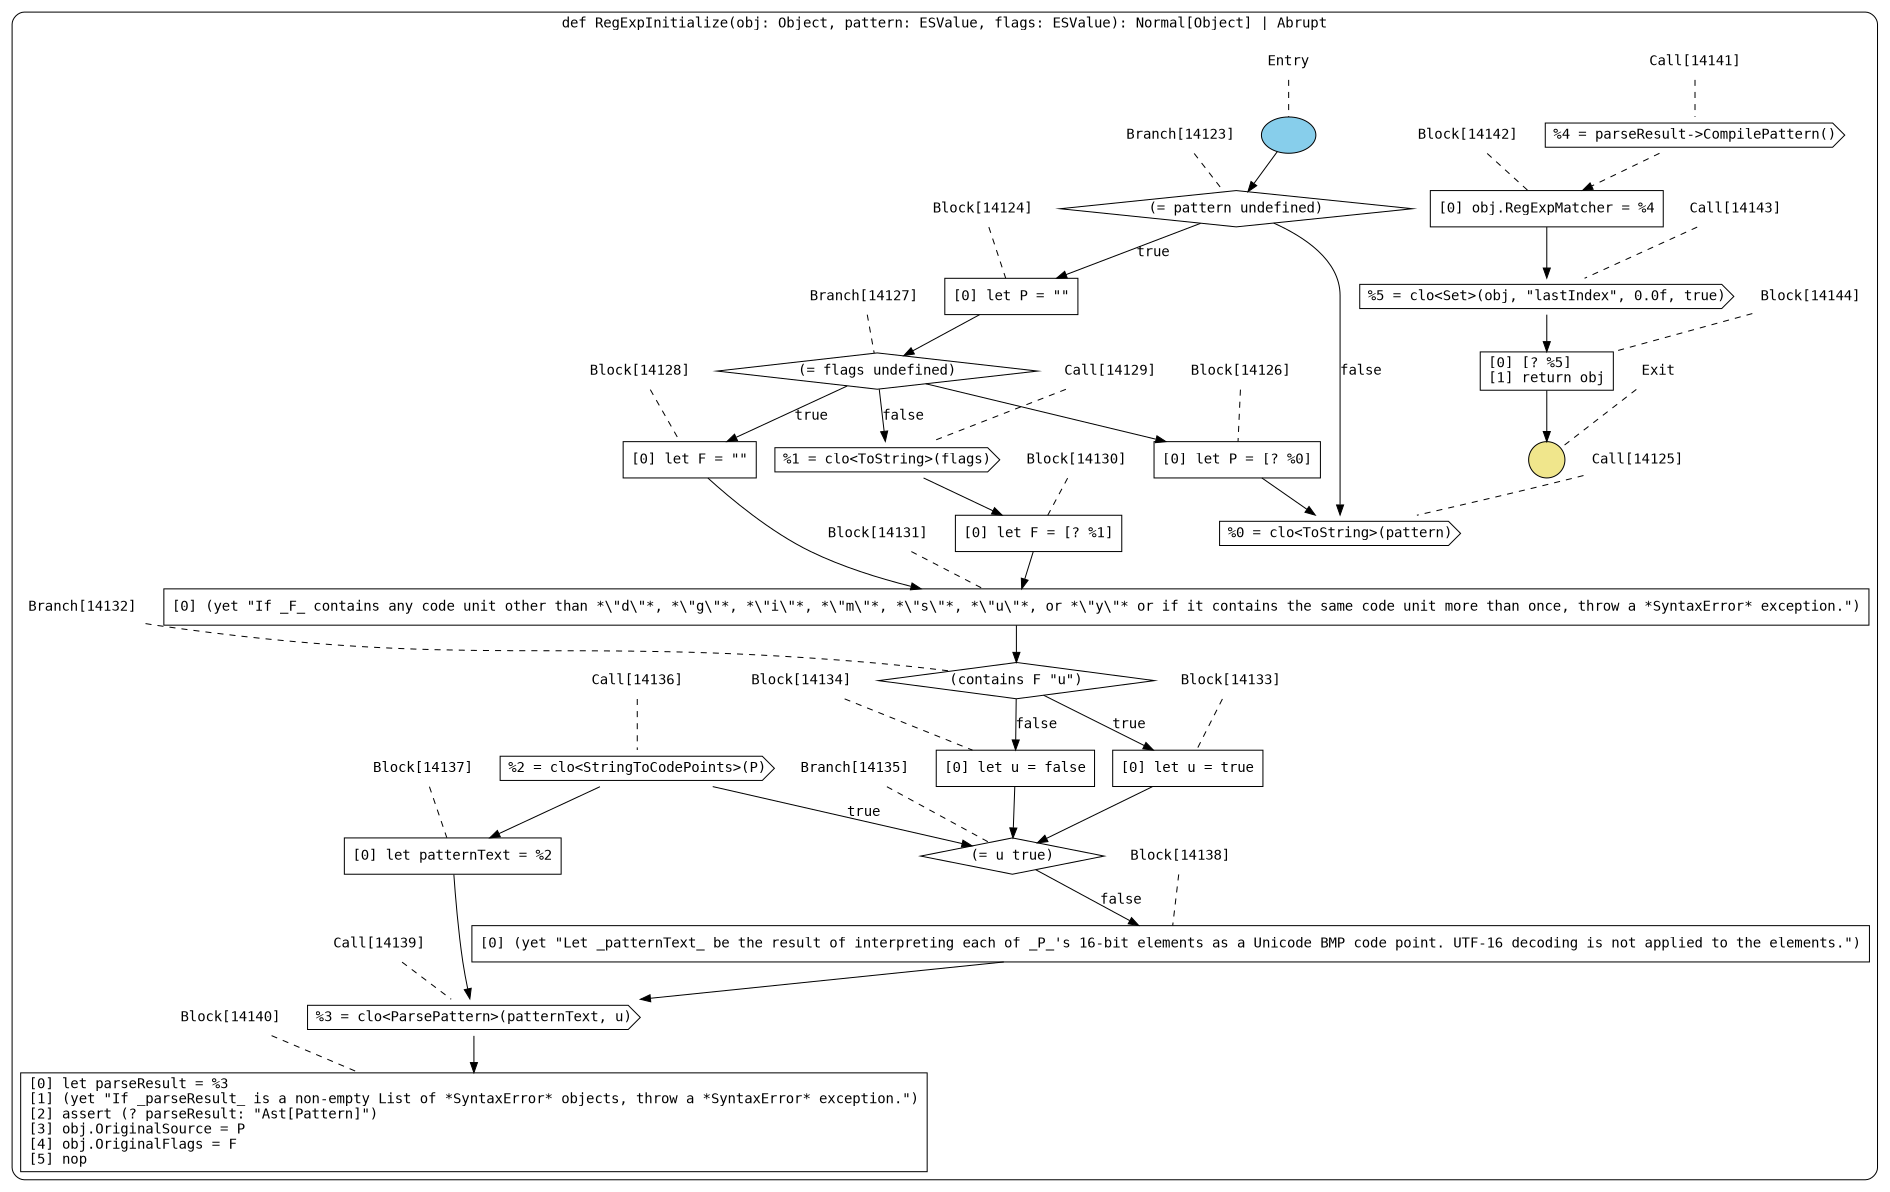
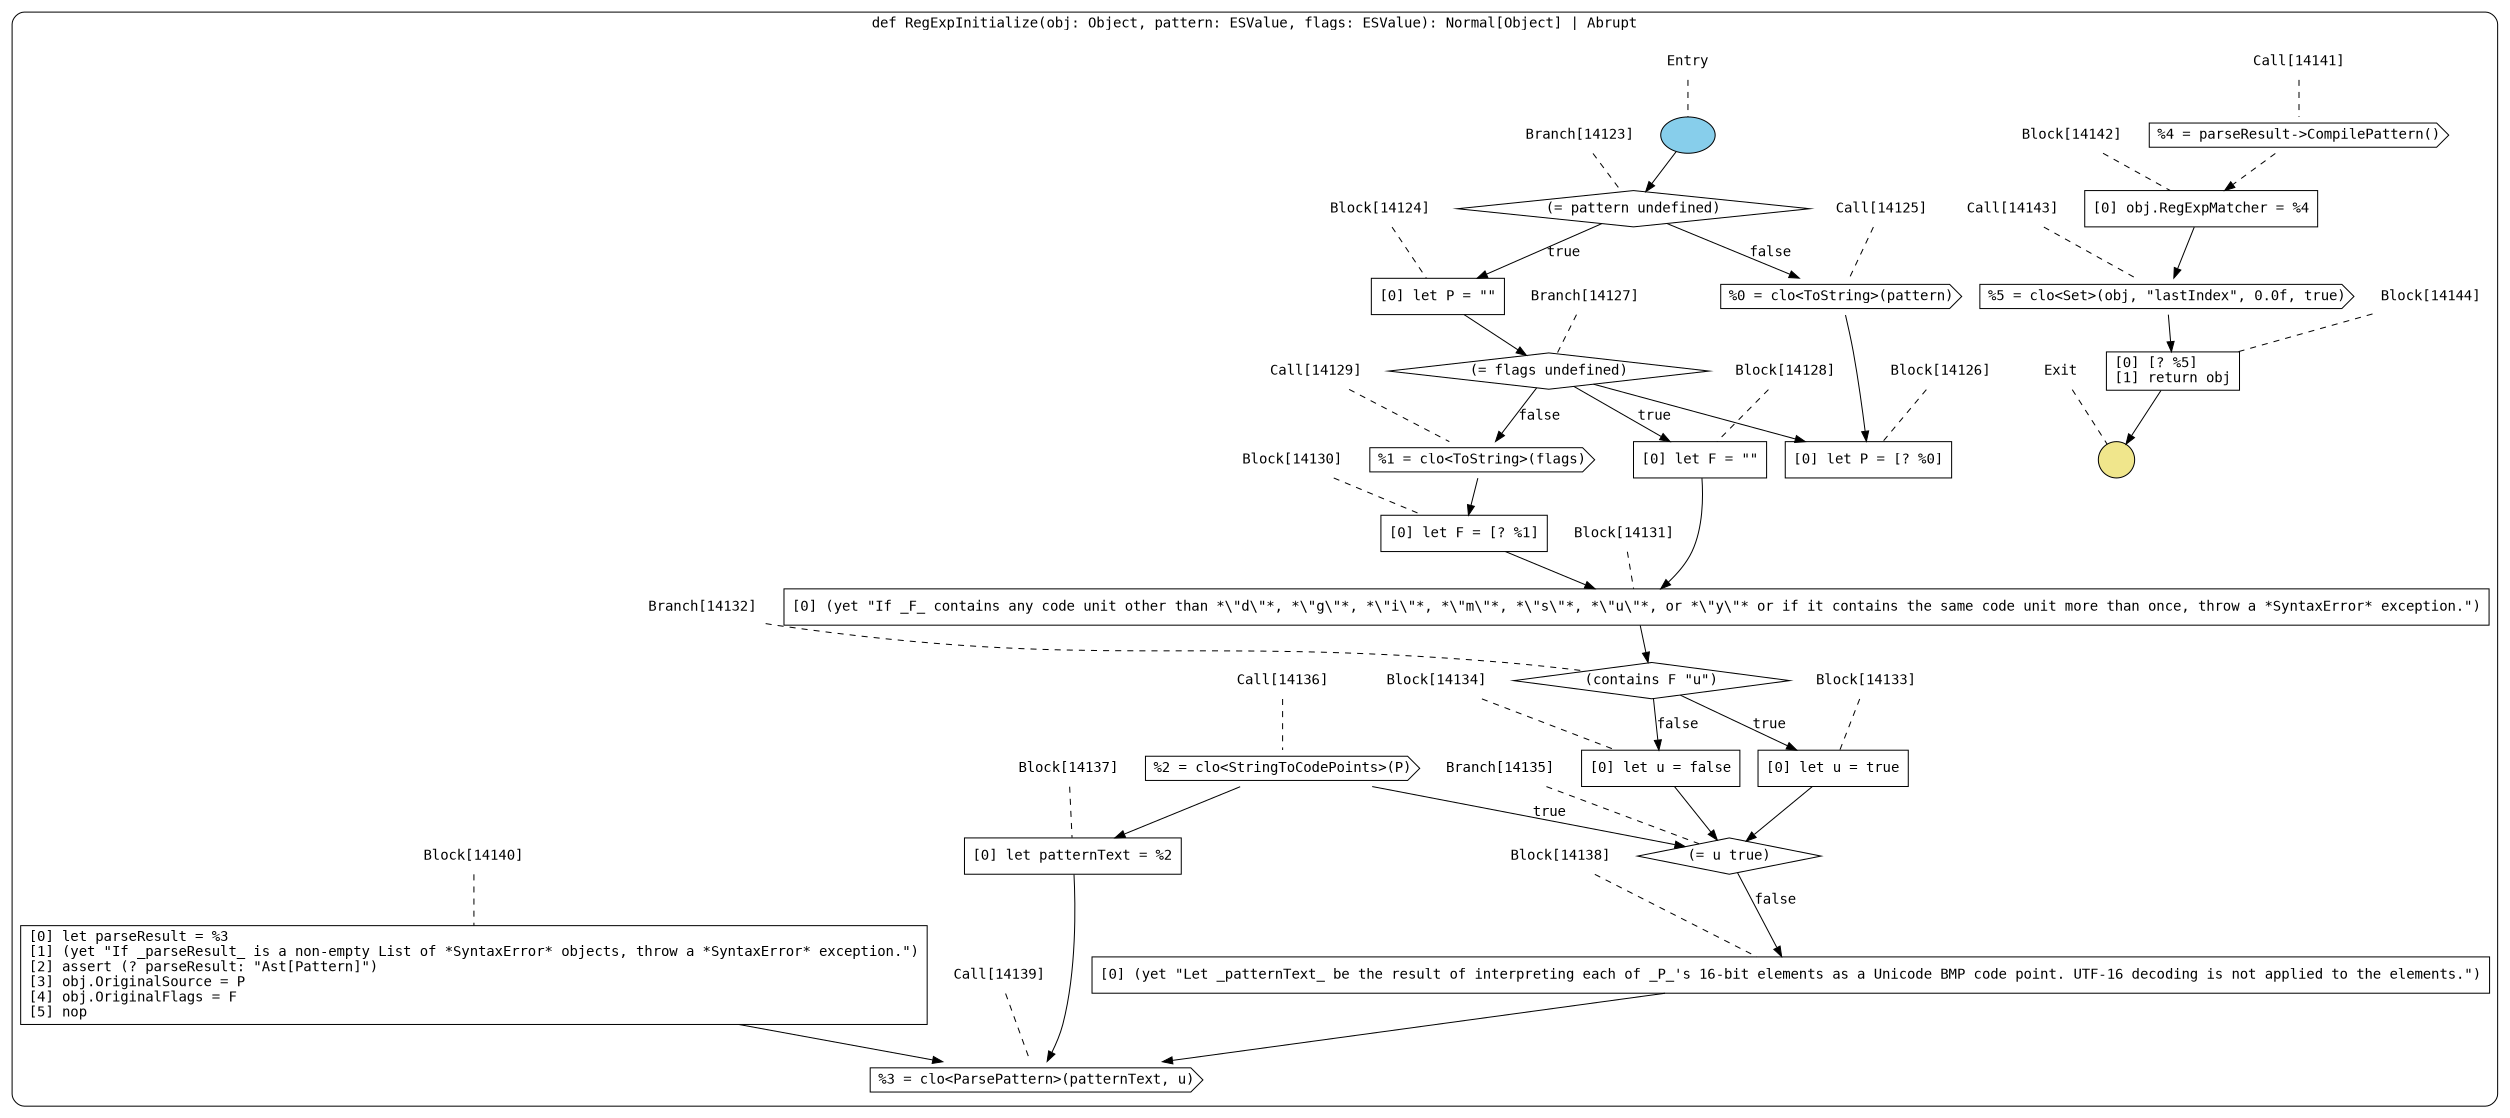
(1284, 494) -> (1857, 373)
(474, 1049) -> (836, 1042)
